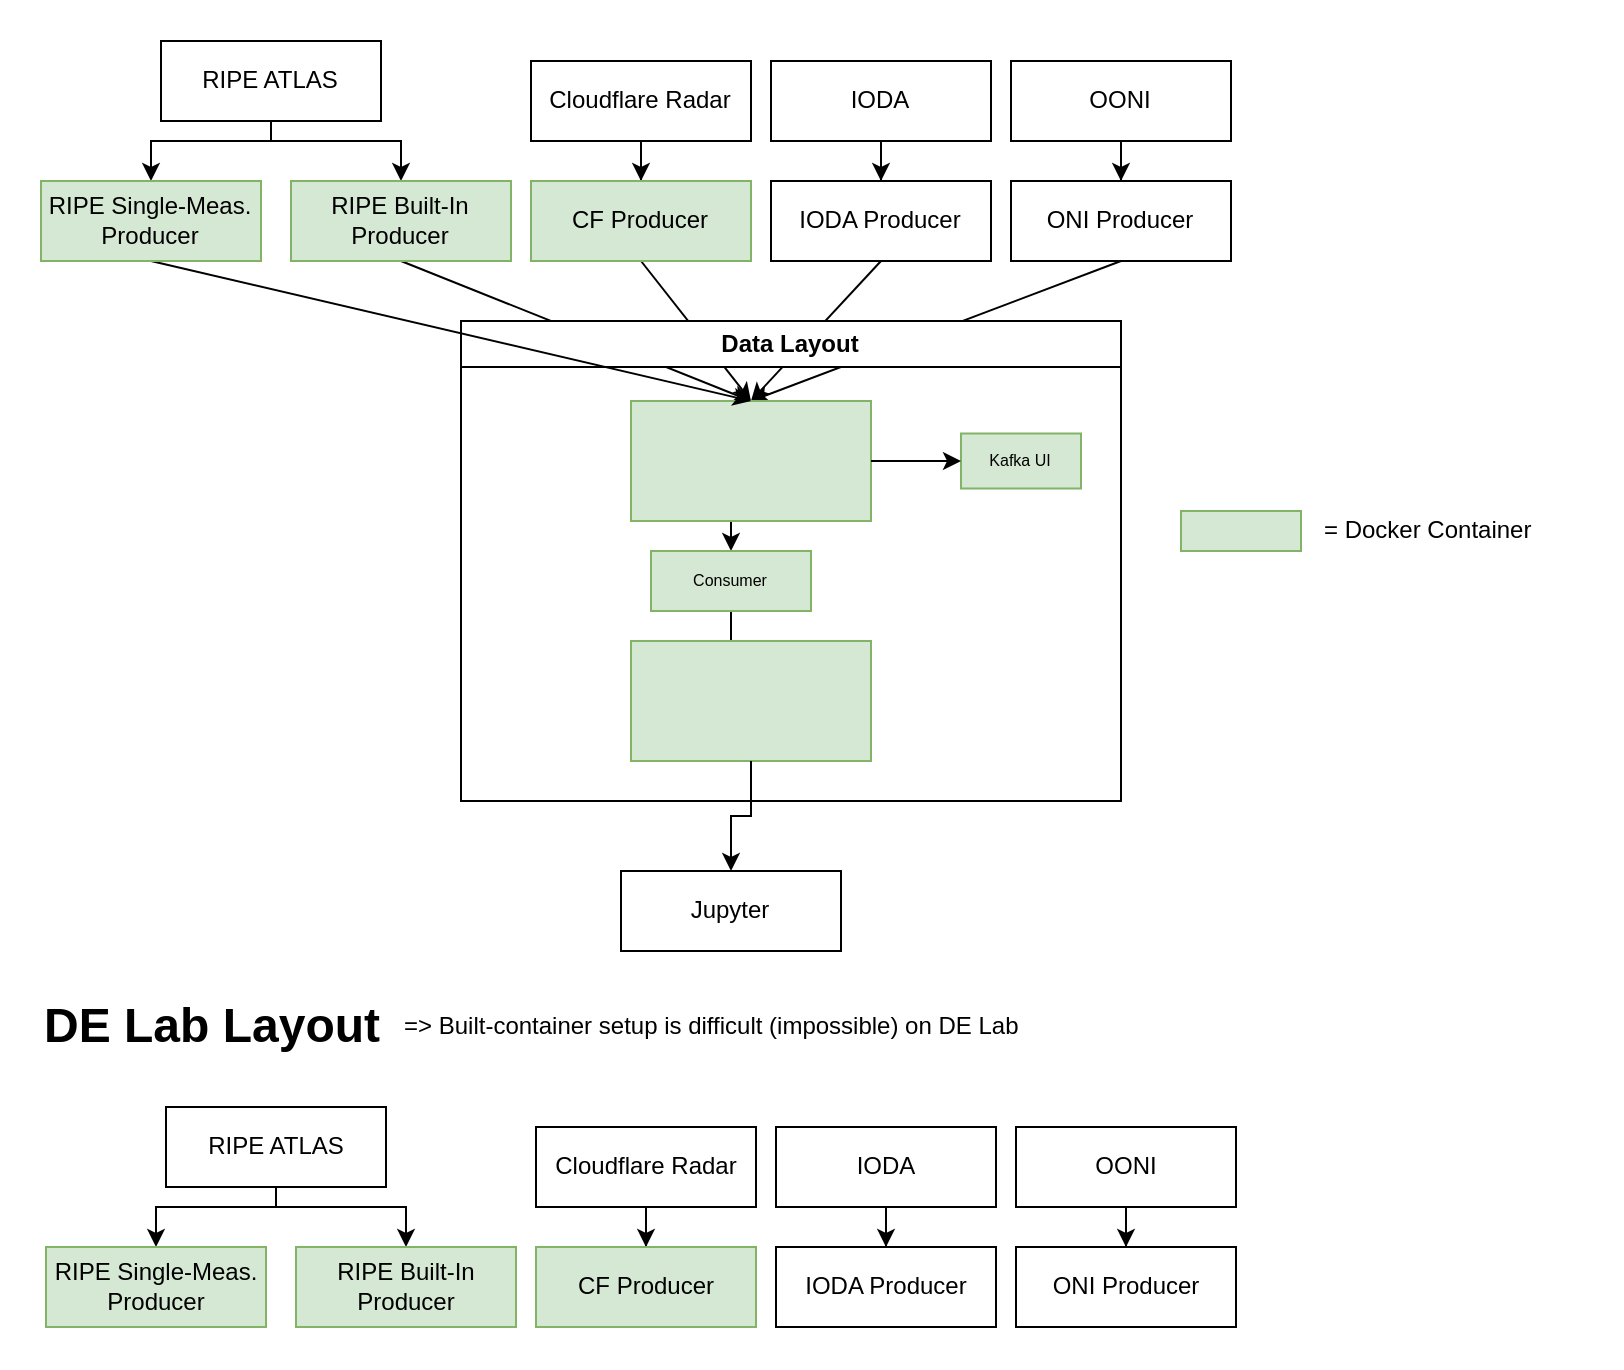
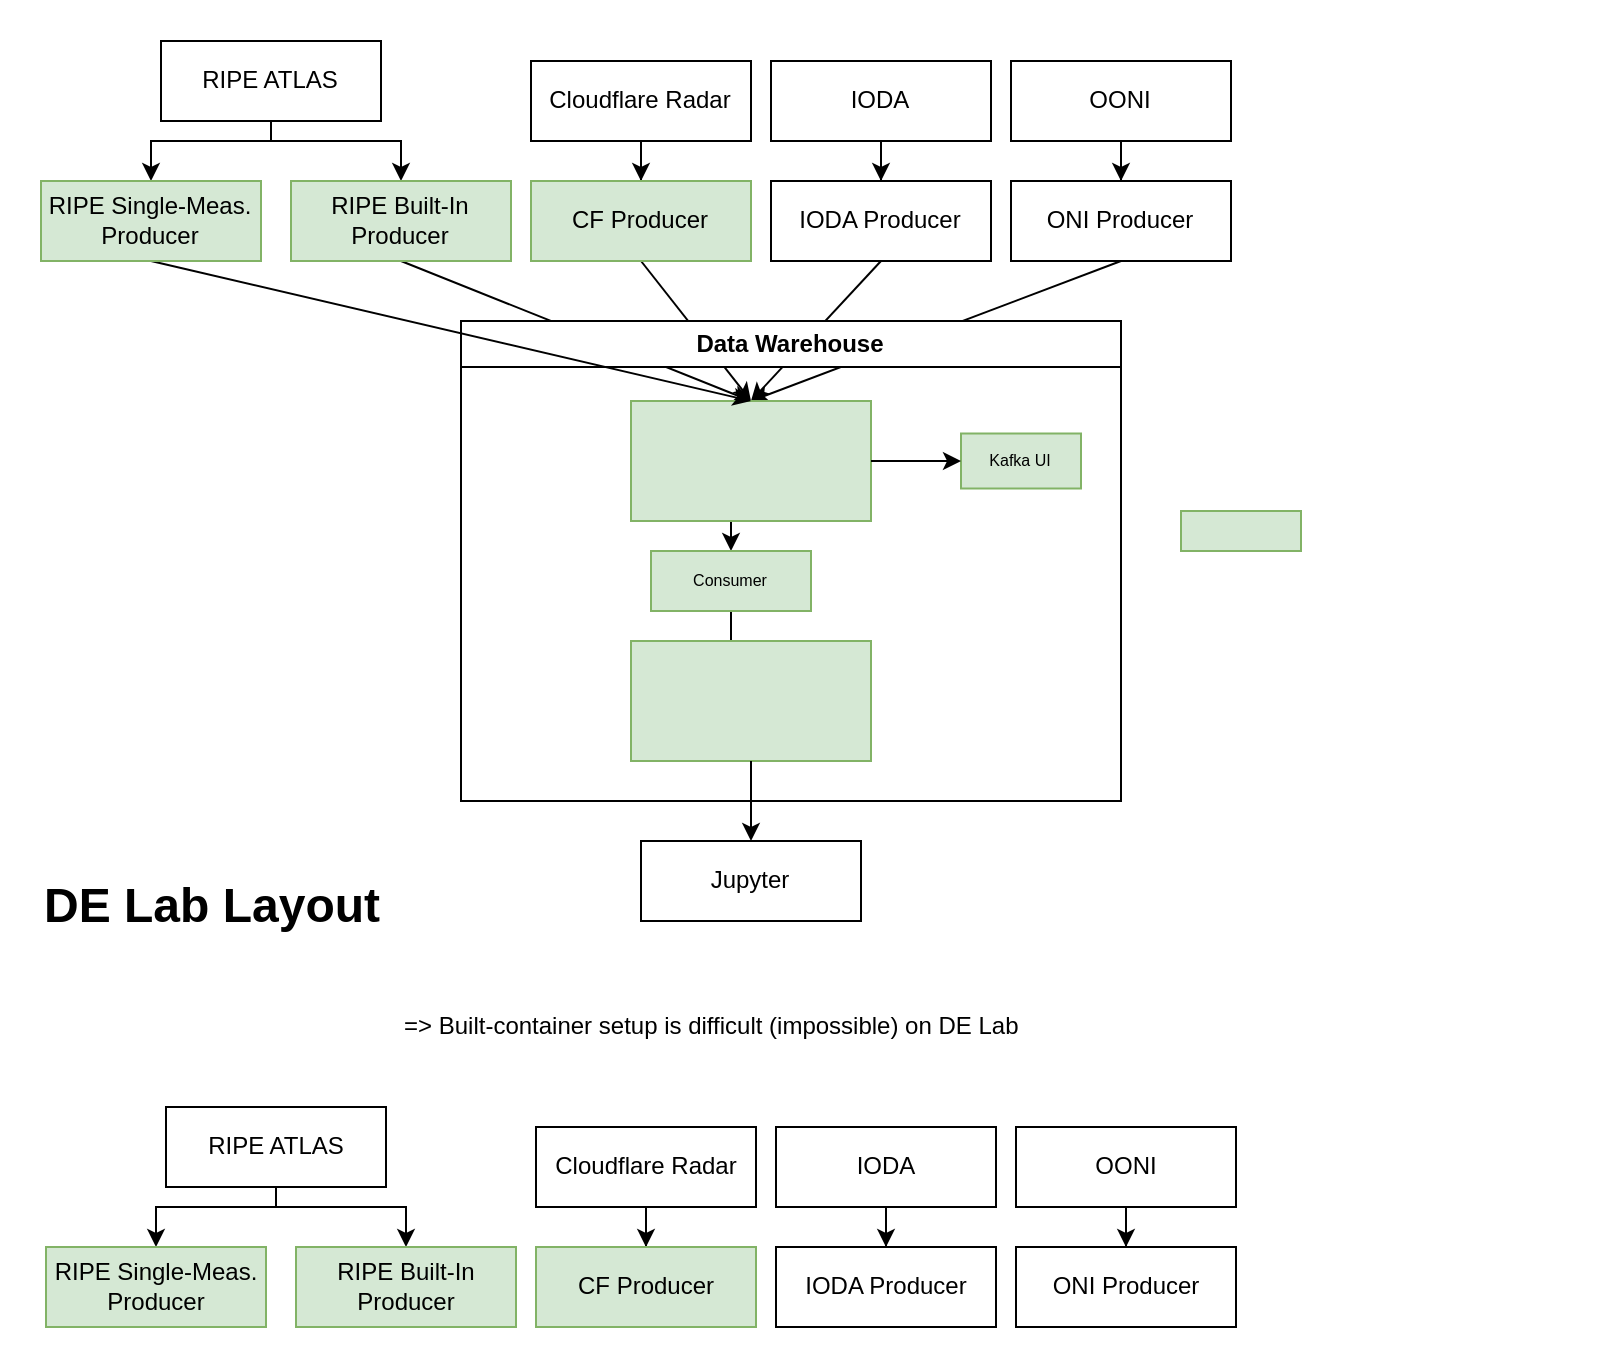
(791, 345) -> (791, 345)
(1451, 531) -> none
(731, 911) -> (751, 881)
(221, 1027) -> (221, 907)
